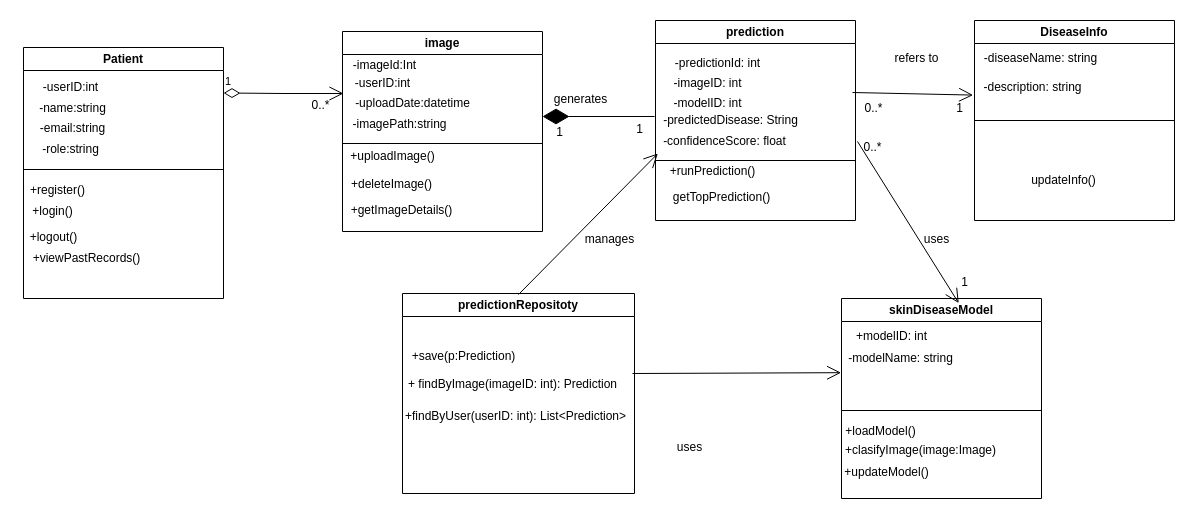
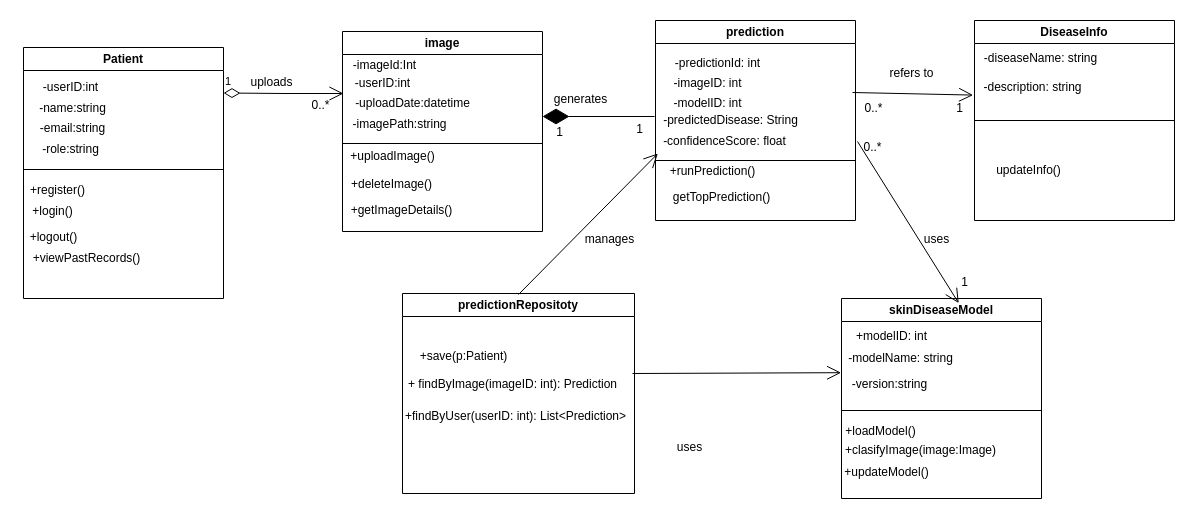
(917, 59) -> (912, 74)
none -> (272, 83)
(1063, 181) -> (1028, 171)
(464, 357) -> (464, 357)
none -> (889, 385)
